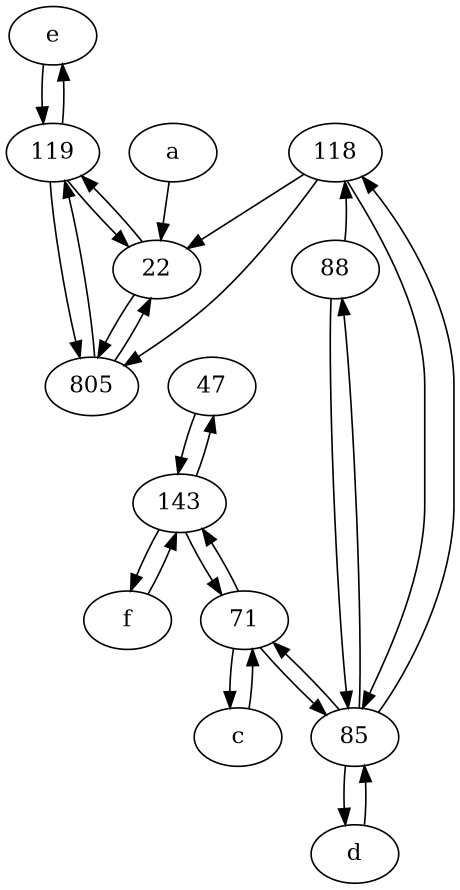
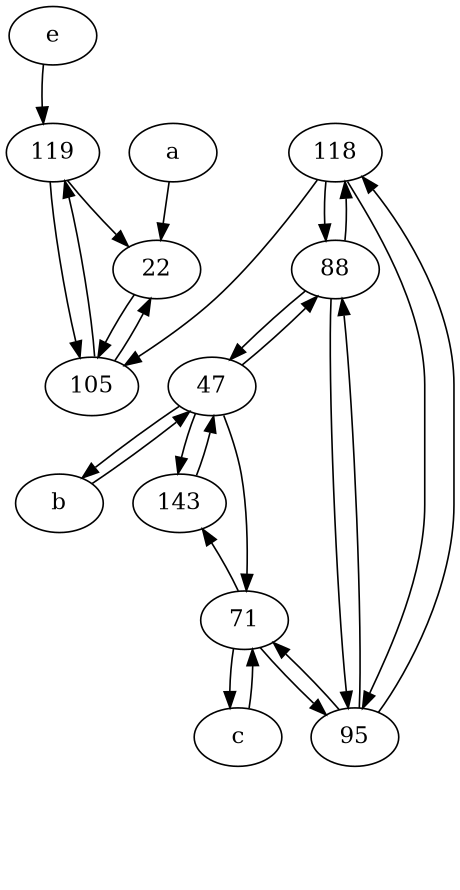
(64, 102) -> none
(253, 207) -> (325, 203)
(119, 214) -> none
none -> (273, 319)
none -> (274, 337)
(92, 386) -> (92, 386)
none -> (59, 503)
(198, 557) -> (244, 493)
(128, 620) -> none
(355, 737) -> (355, 737)
(355, 854) -> none
